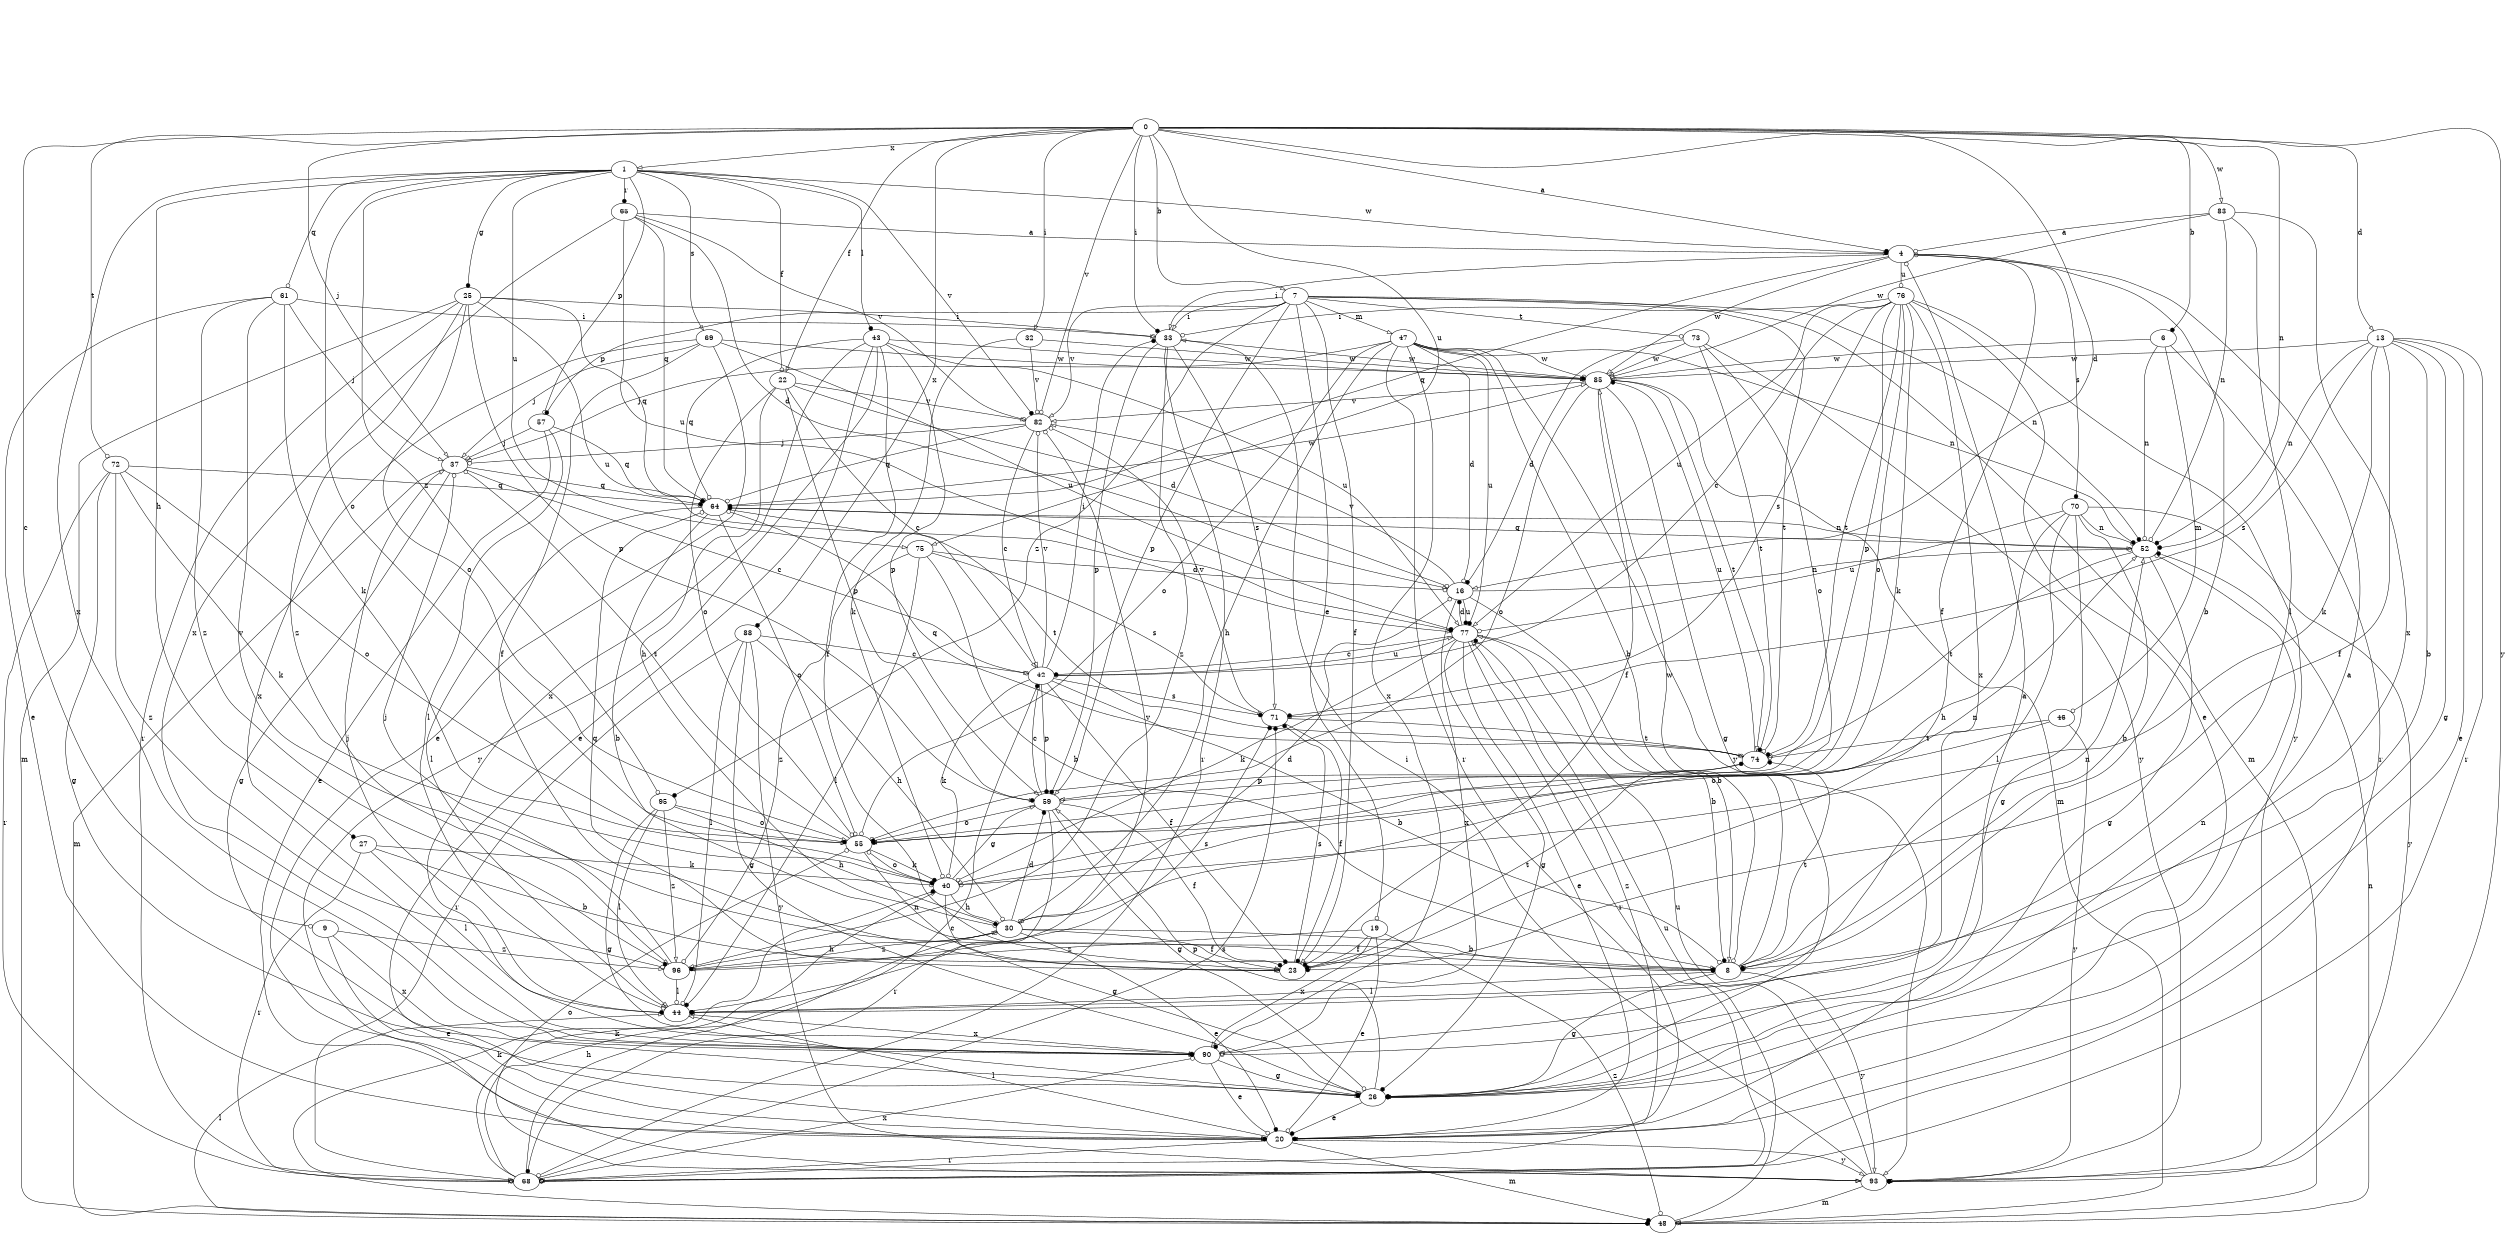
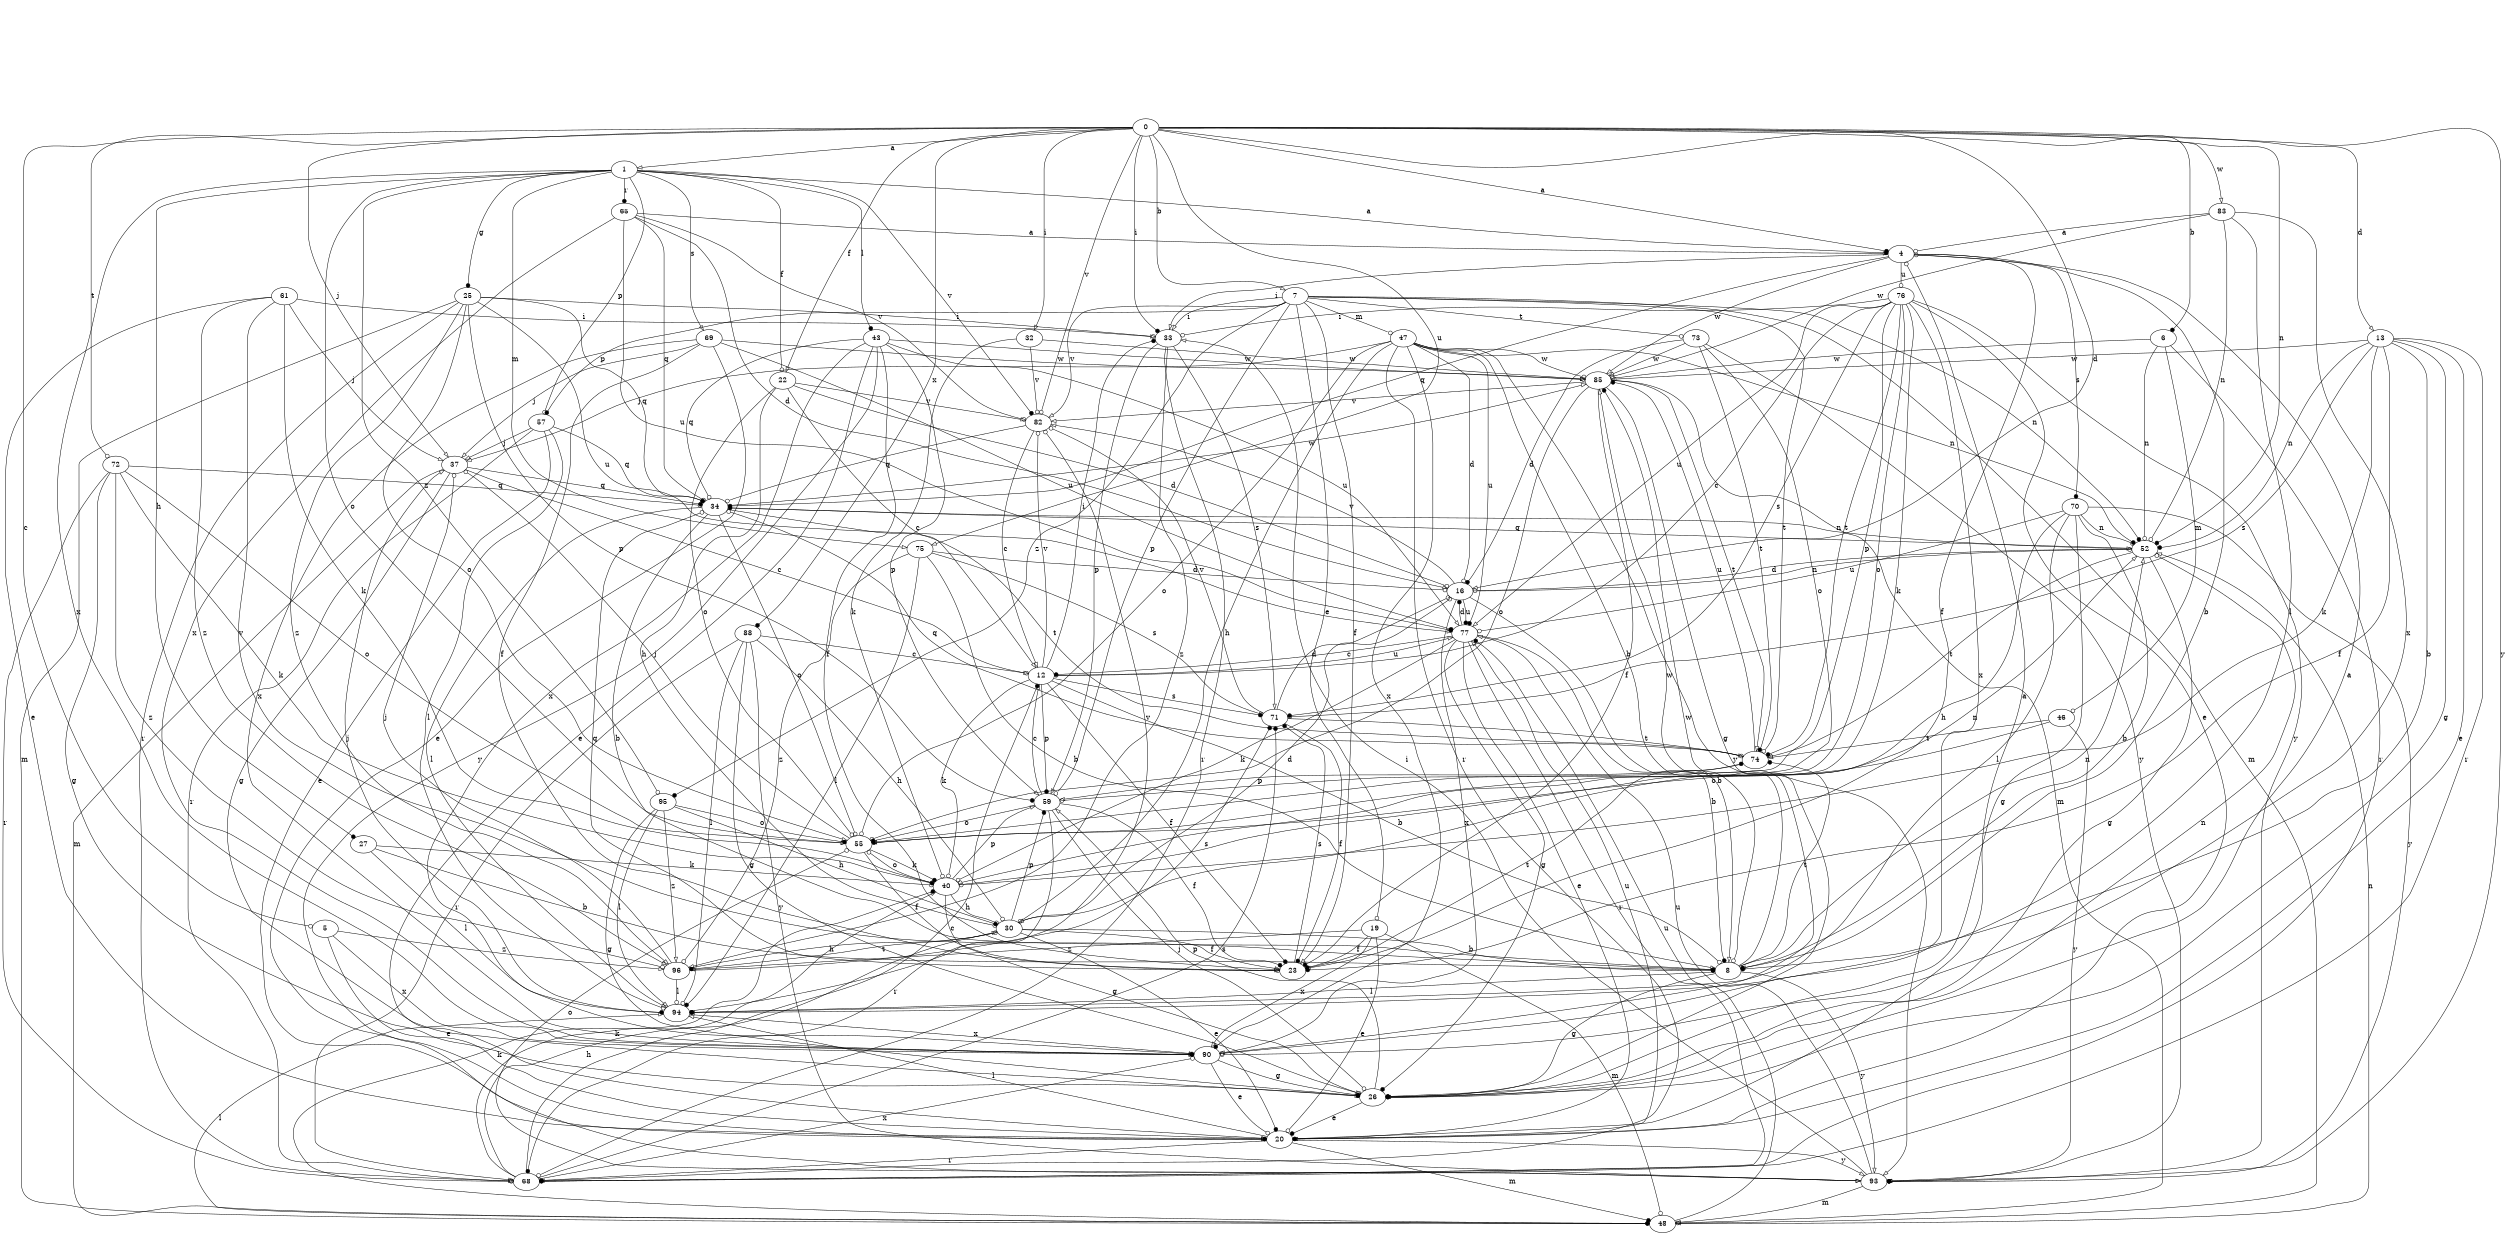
(893, 149) -> (893, 149)
(335, 190) -> none
(1369, 212) -> (1369, 212)
(1347, 316) -> (1347, 316)
(515, 359) -> (515, 359)
(1381, 359) -> (1810, 892)
(776, 442) -> none
(715, 507) -> (715, 507)
(1152, 538) -> (1152, 538)
none -> (1804, 563)
(1094, 575) -> (1094, 575)
(1104, 617) -> (1104, 617)
(864, 627) -> none
none -> (1359, 640)
(656, 655) -> (656, 655)
(1041, 676) -> (1041, 676)
(248, 719) -> (248, 719)
(1911, 739) -> (1911, 739)
(993, 844) -> (993, 844)
(1031, 865) -> (1031, 865)
(1627, 887) -> (1627, 887)
(917, 908) -> (917, 908)
(325, 929) -> (325, 929)
(884, 950) -> (884, 950)
(1180, 950) -> (1180, 950)
(677, 1013) -> (677, 1013)
(1615, 1076) -> (1615, 1076)
(241, 1113) -> (188, 846)
(1825, 1155) -> (1825, 1155)
(2369, 1175) -> (2369, 1175)
